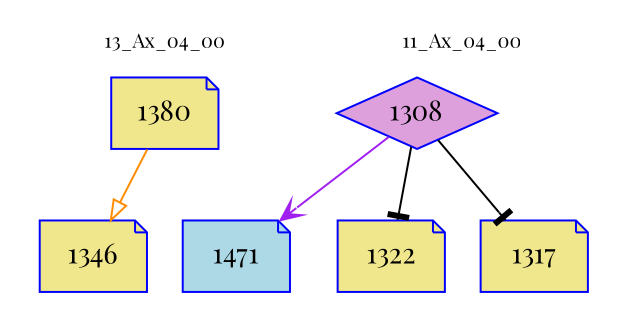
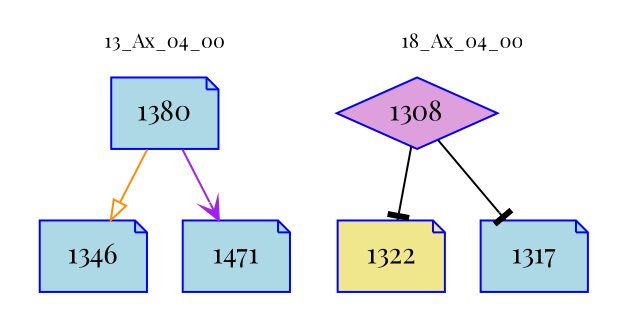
(463, 43) -> (463, 43)
(165, 113) -> (165, 113)
(343, 172) -> (196, 176)
(93, 256) -> (93, 256)
(534, 256) -> (534, 256)
